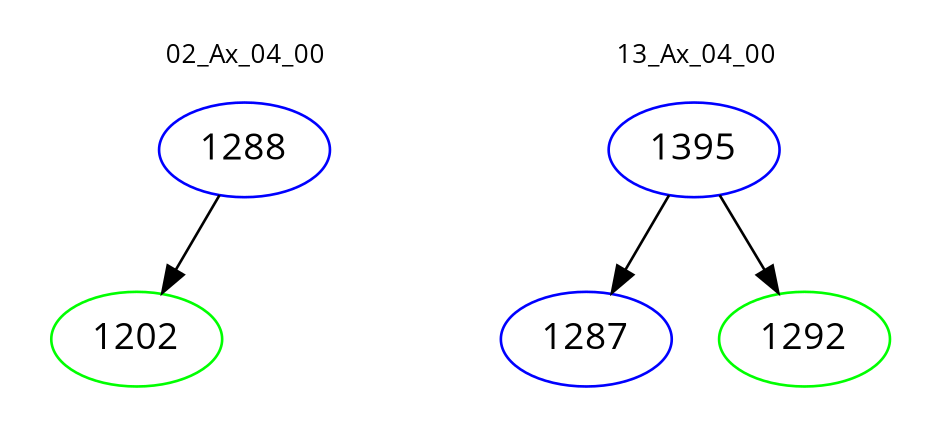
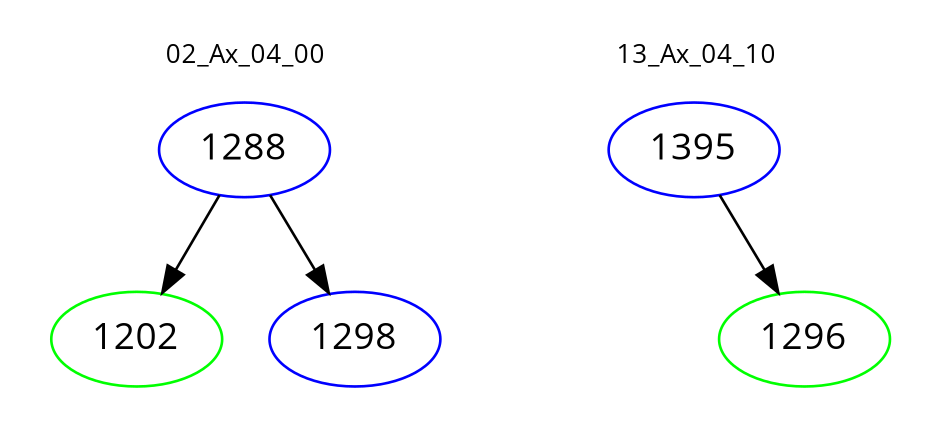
(697, 57) -> (697, 57)
none -> (355, 339)
(586, 339) -> none
(805, 339) -> (805, 339)
